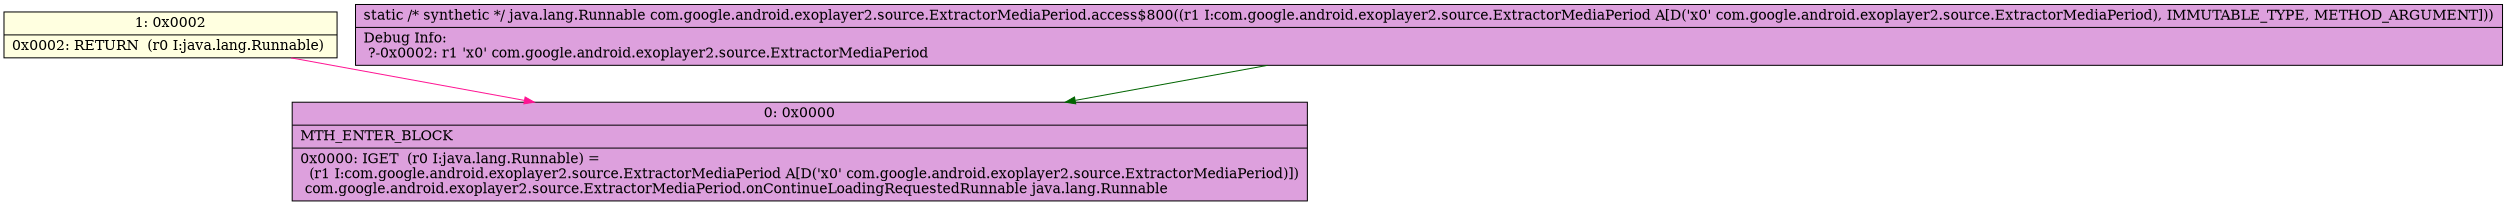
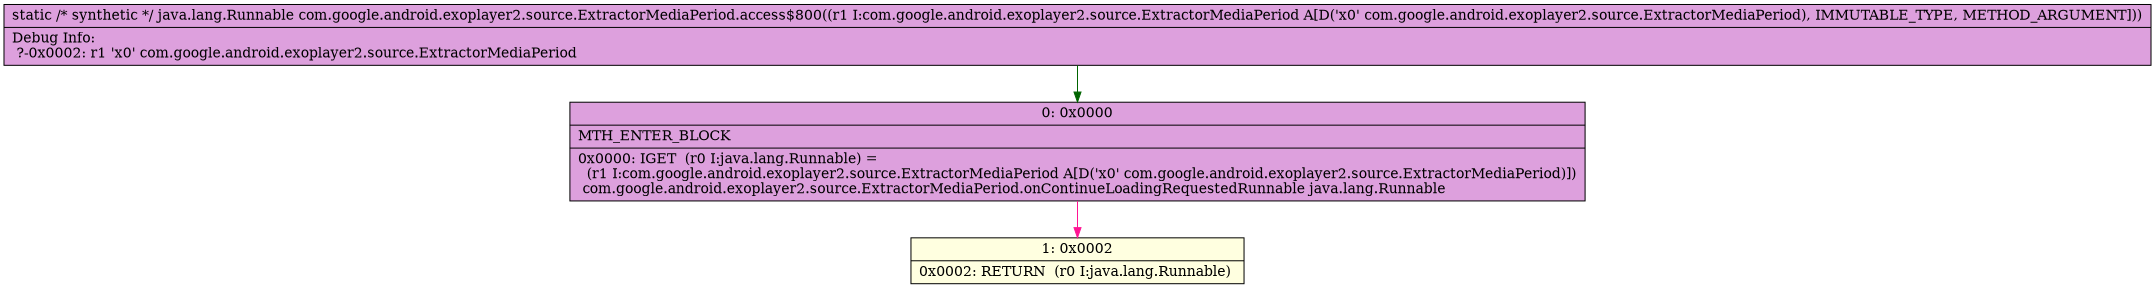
(408, 79) -> (1077, 214)
